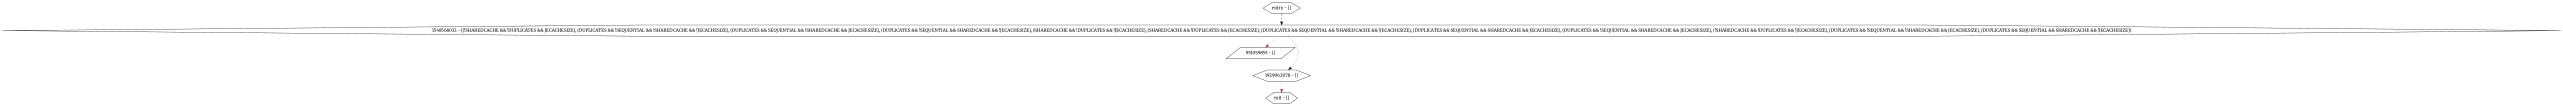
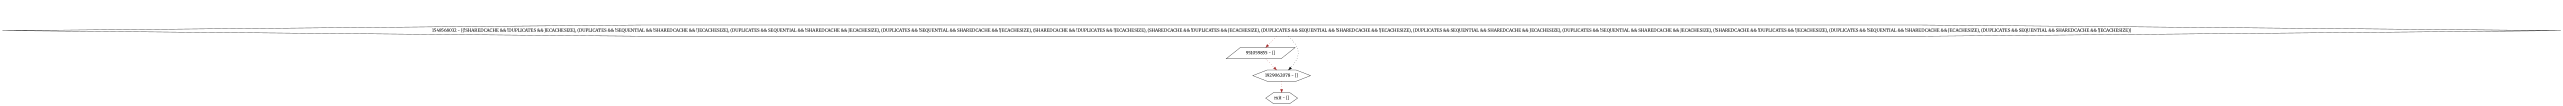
(1282, 8) -> none
none -> (1270, 63)
